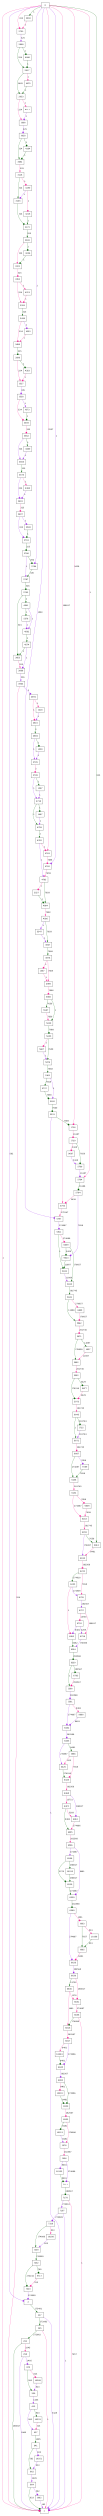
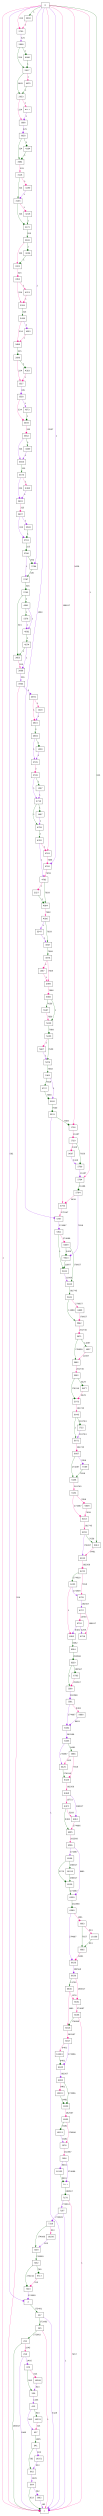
(28, 200) -> (22, 207)
(79, 1643) -> none
